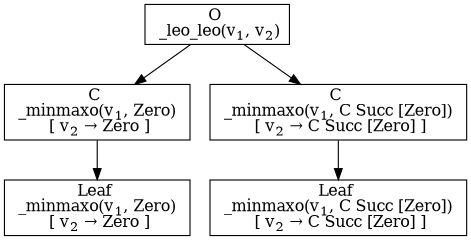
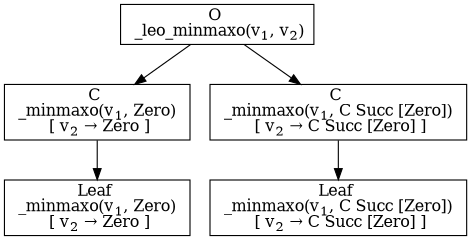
(195, 31) -> (195, 31)
